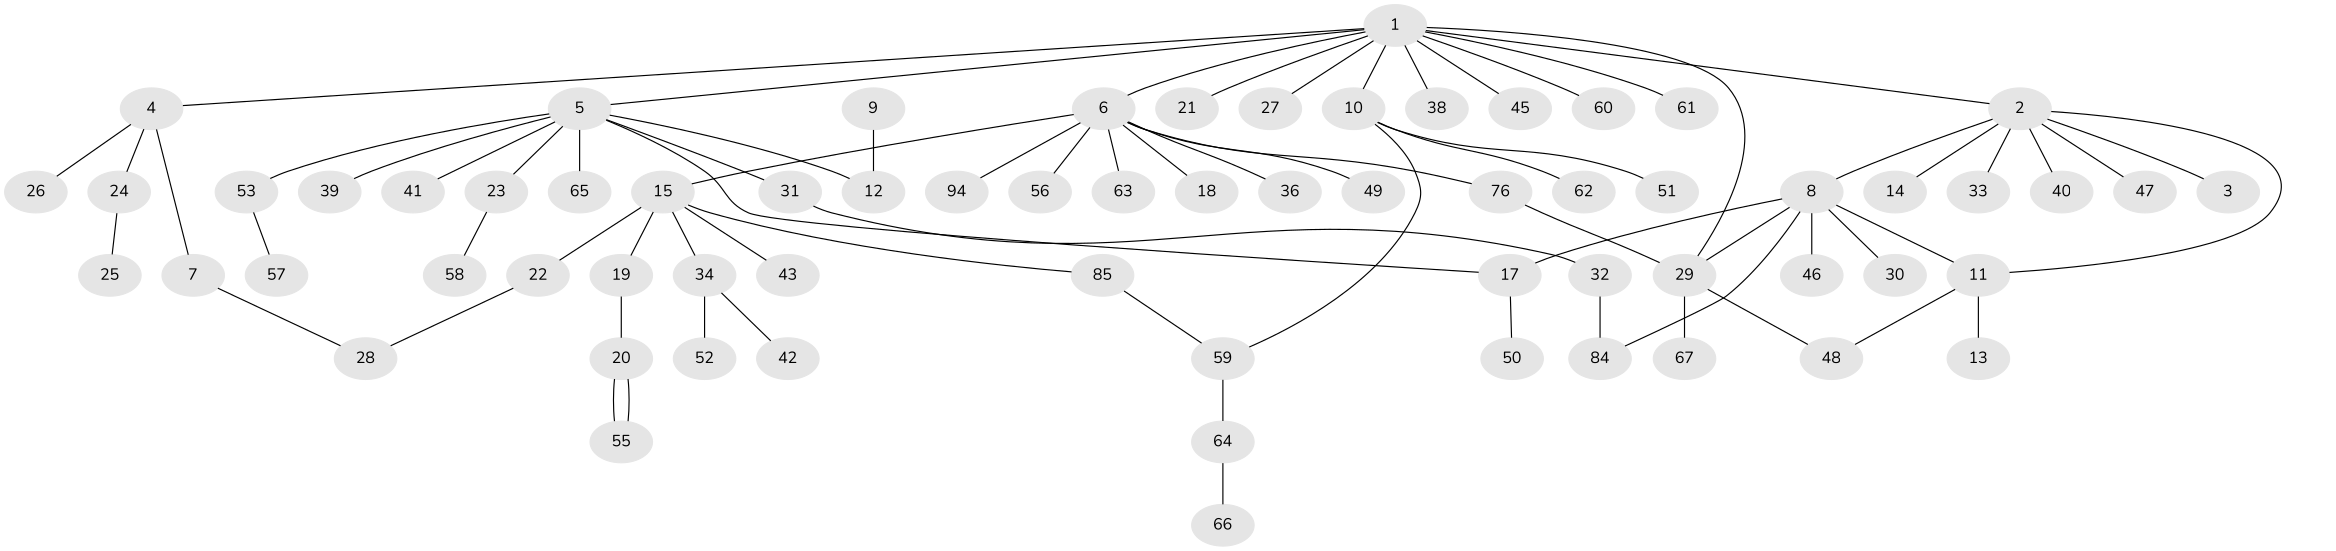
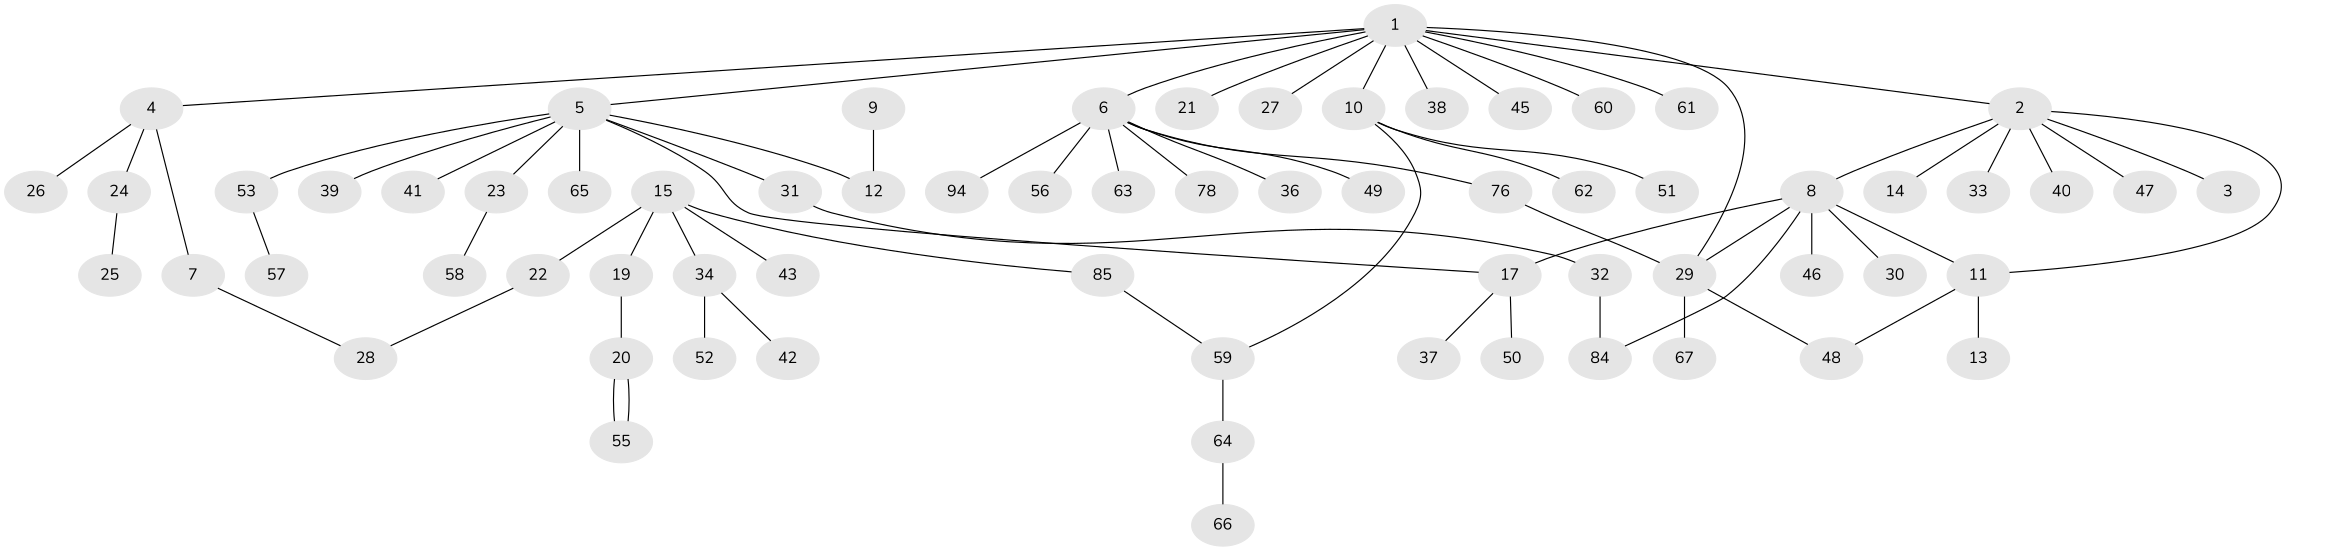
(882, 146) -> none
(1207, 192) -> (1207, 192)
none -> (1429, 359)
